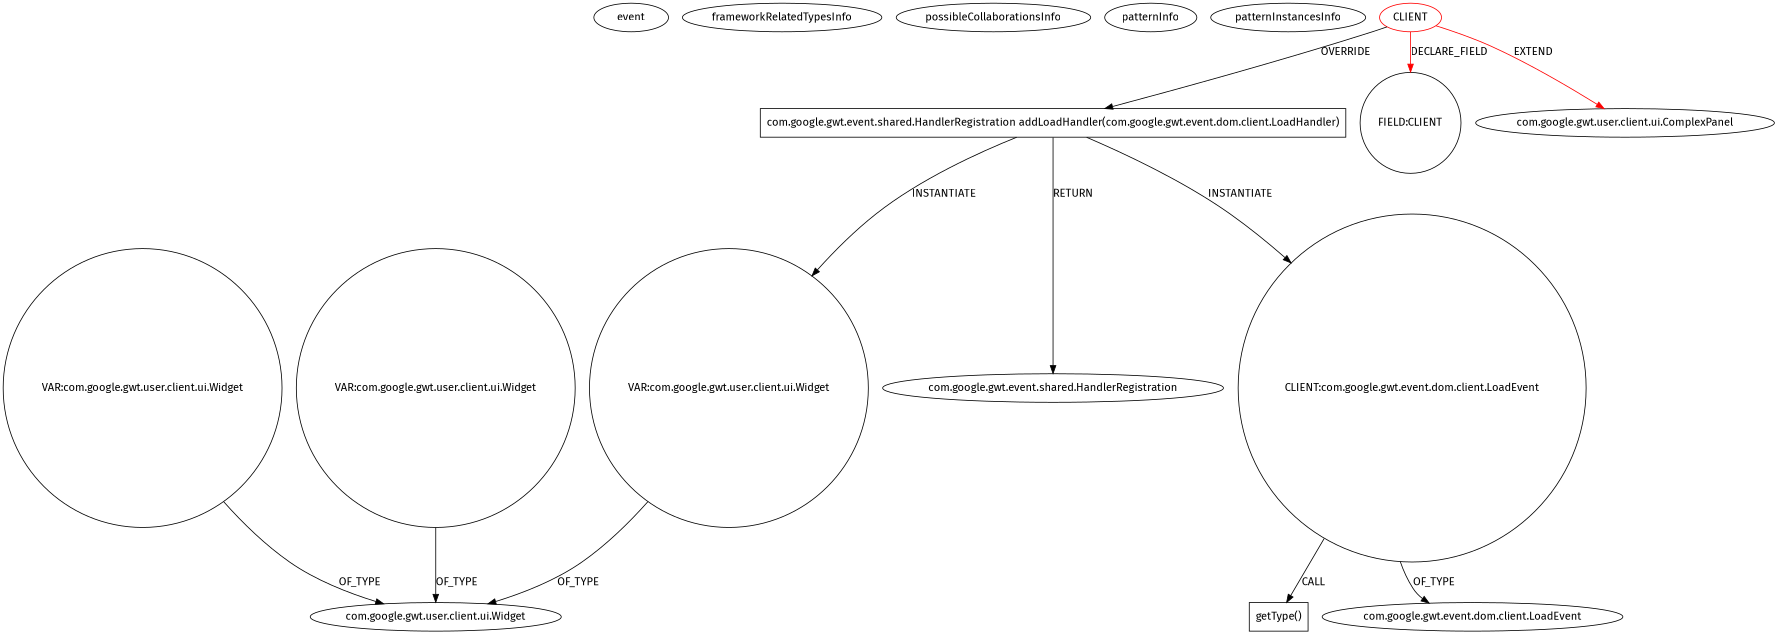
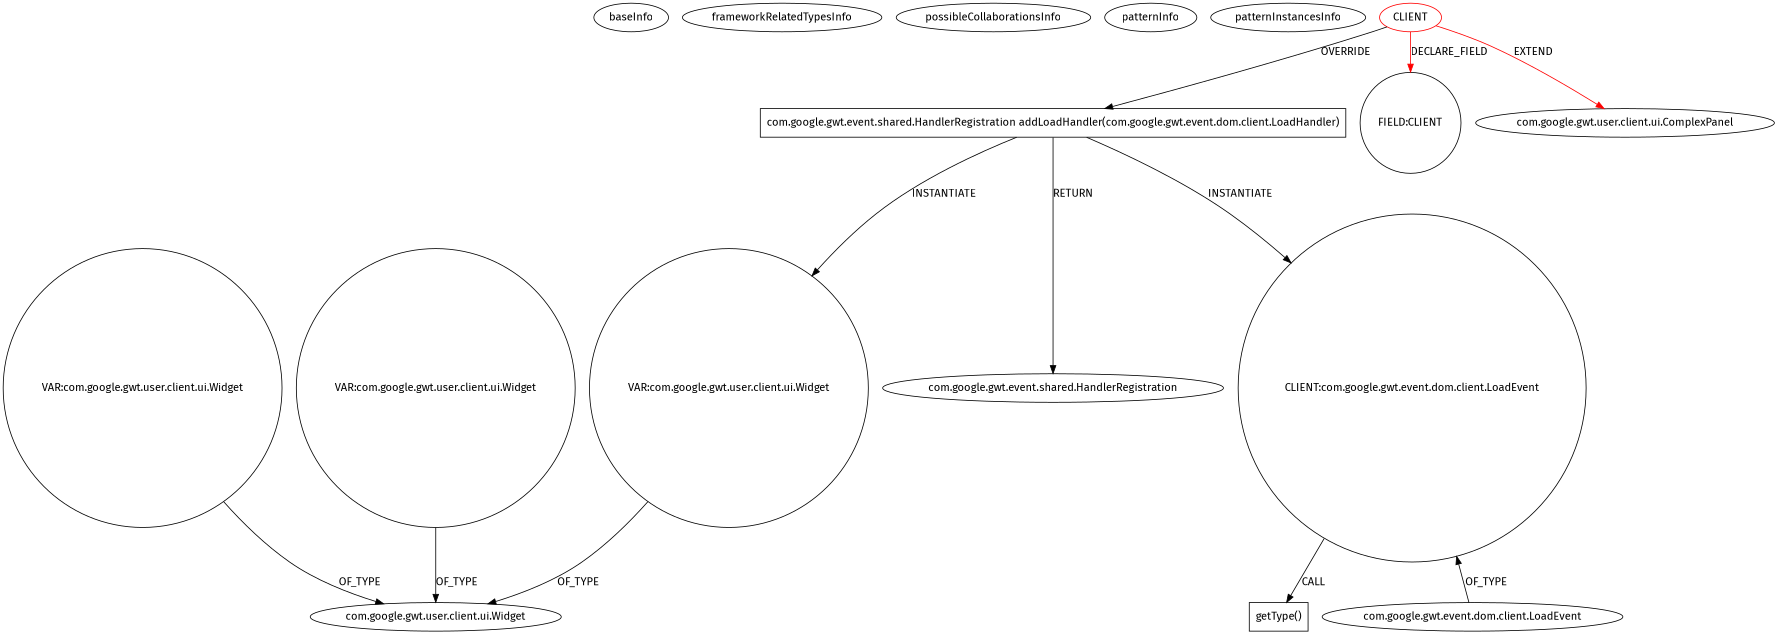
(631, 17) -> (631, 17)
(1409, 582) -> (1464, 583)
